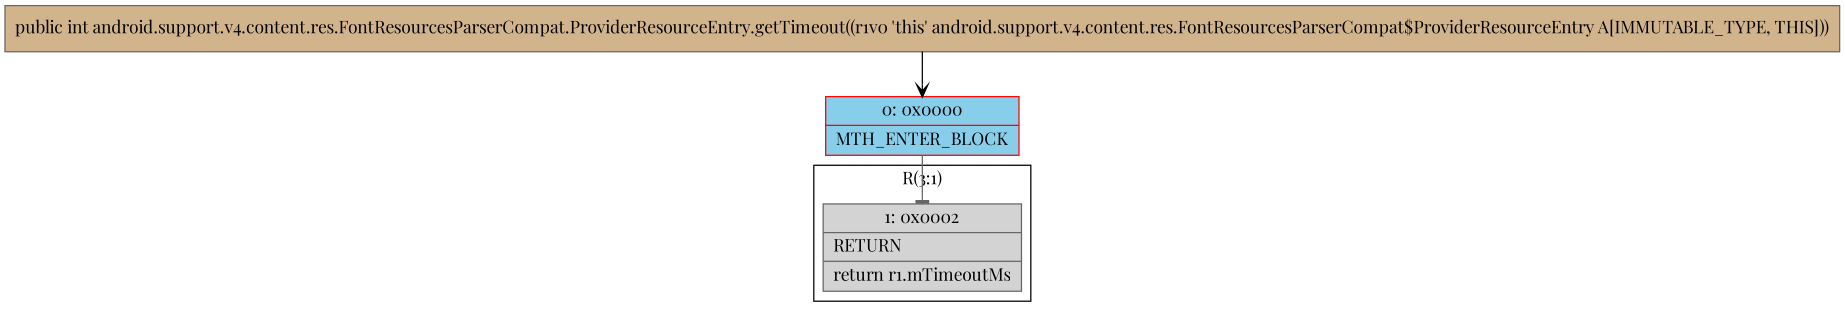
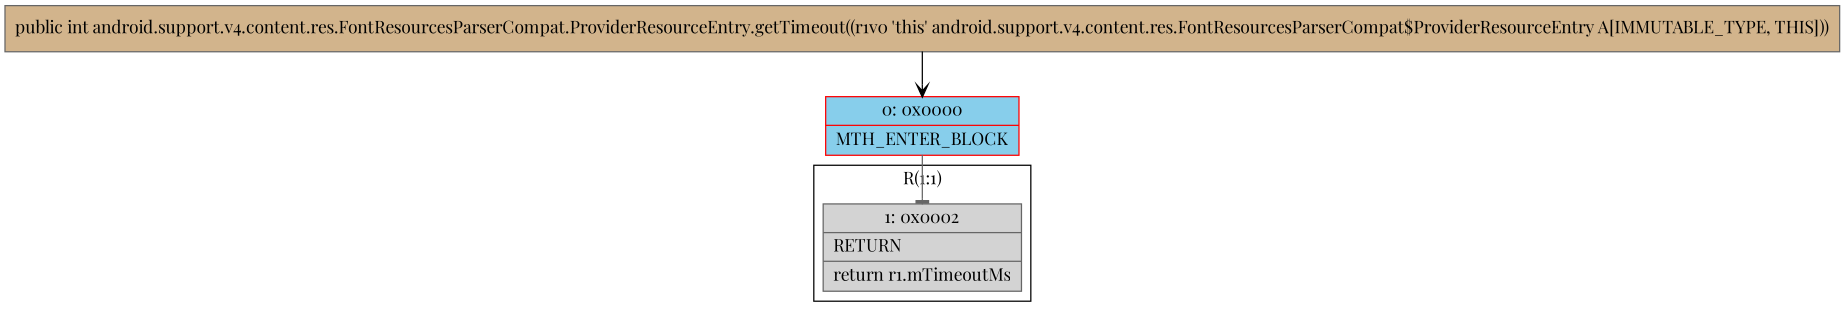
(922, 180) -> (922, 180)
